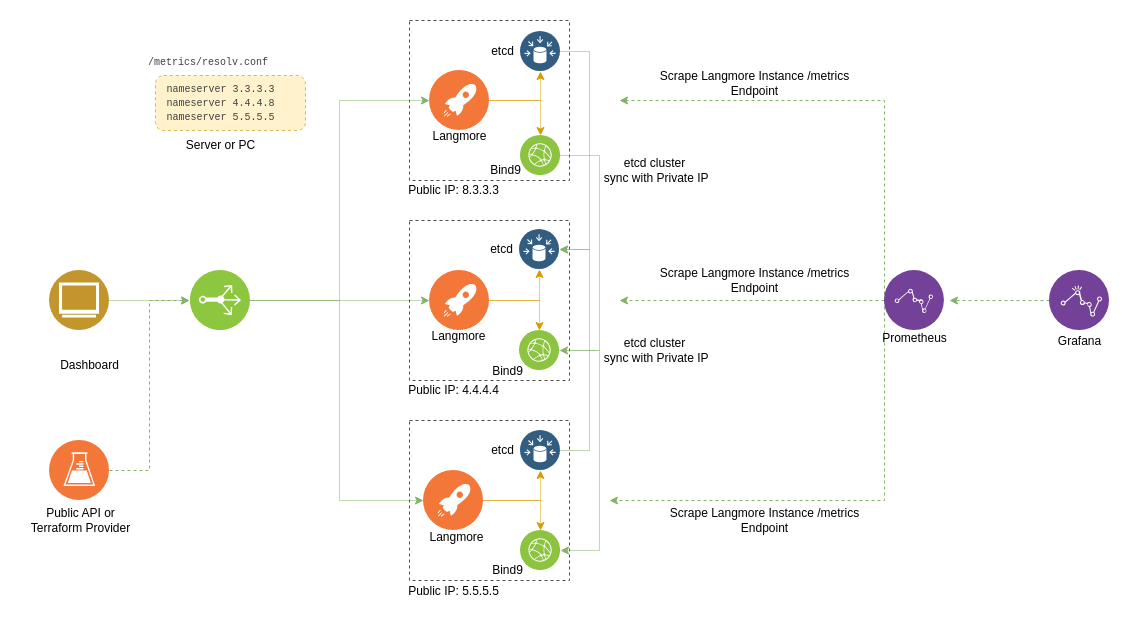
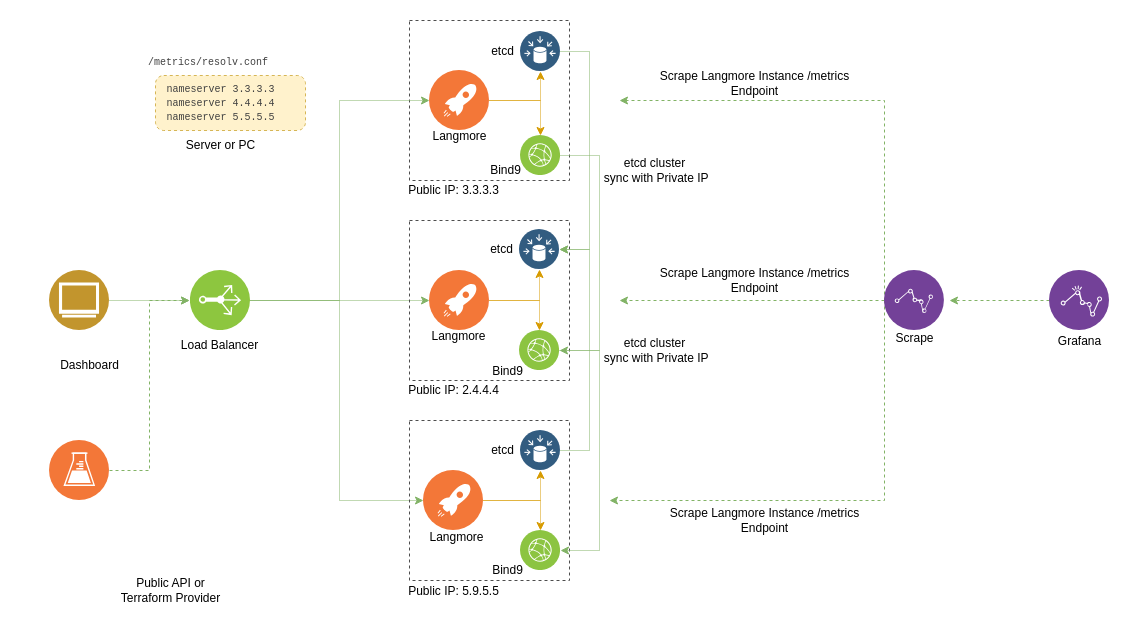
(221, 104) -> (221, 104)
(454, 191) -> (454, 191)
(915, 339) -> (915, 339)
none -> (220, 346)
(454, 391) -> (454, 391)
(81, 521) -> (171, 591)
(454, 592) -> (454, 592)
